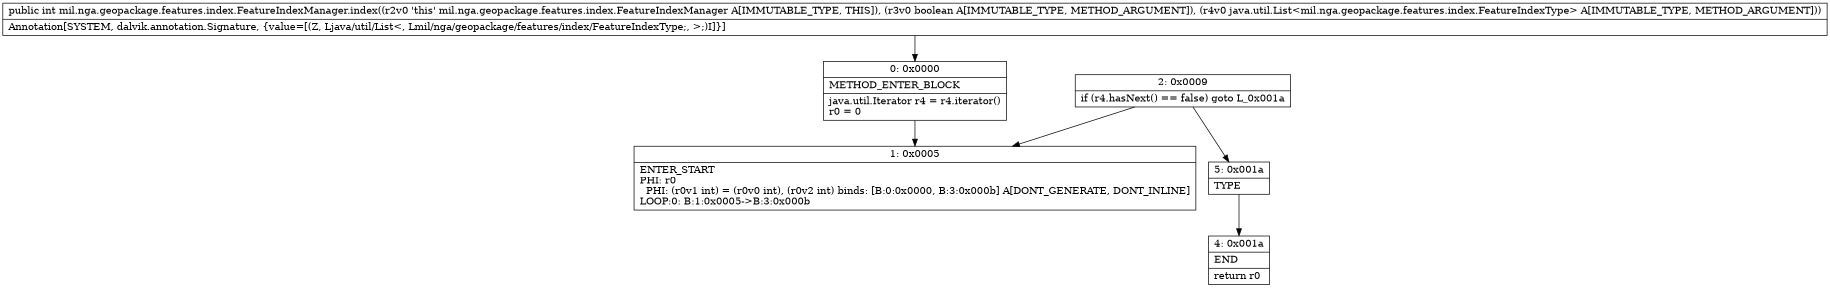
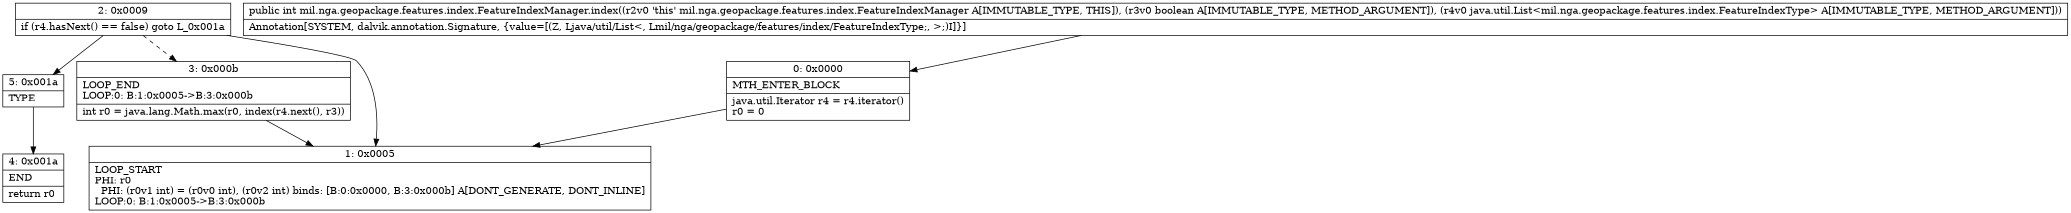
(895, 85) -> (786, 85)
none -> (214, 91)
(677, 170) -> (128, 170)
